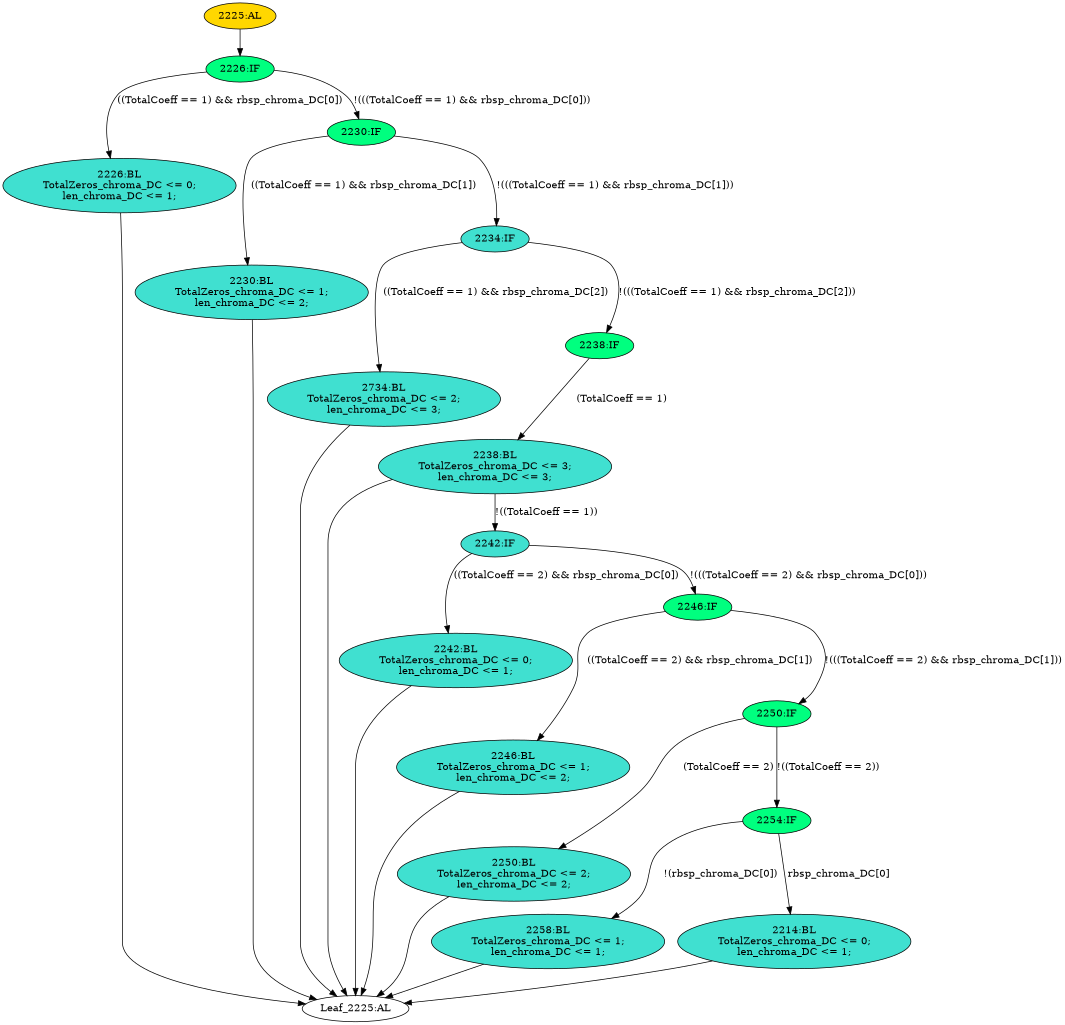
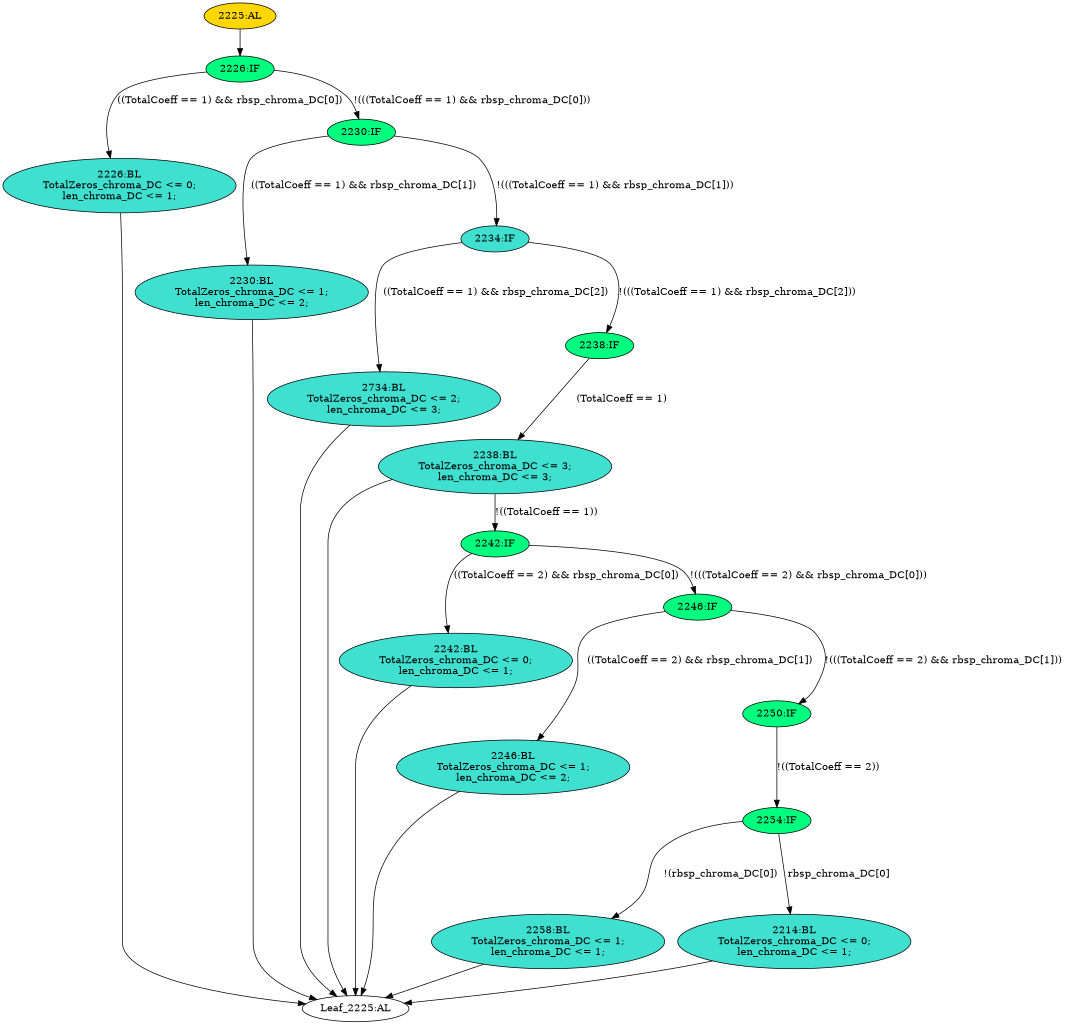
(495, 544) -> (495, 544)
(514, 874) -> none
